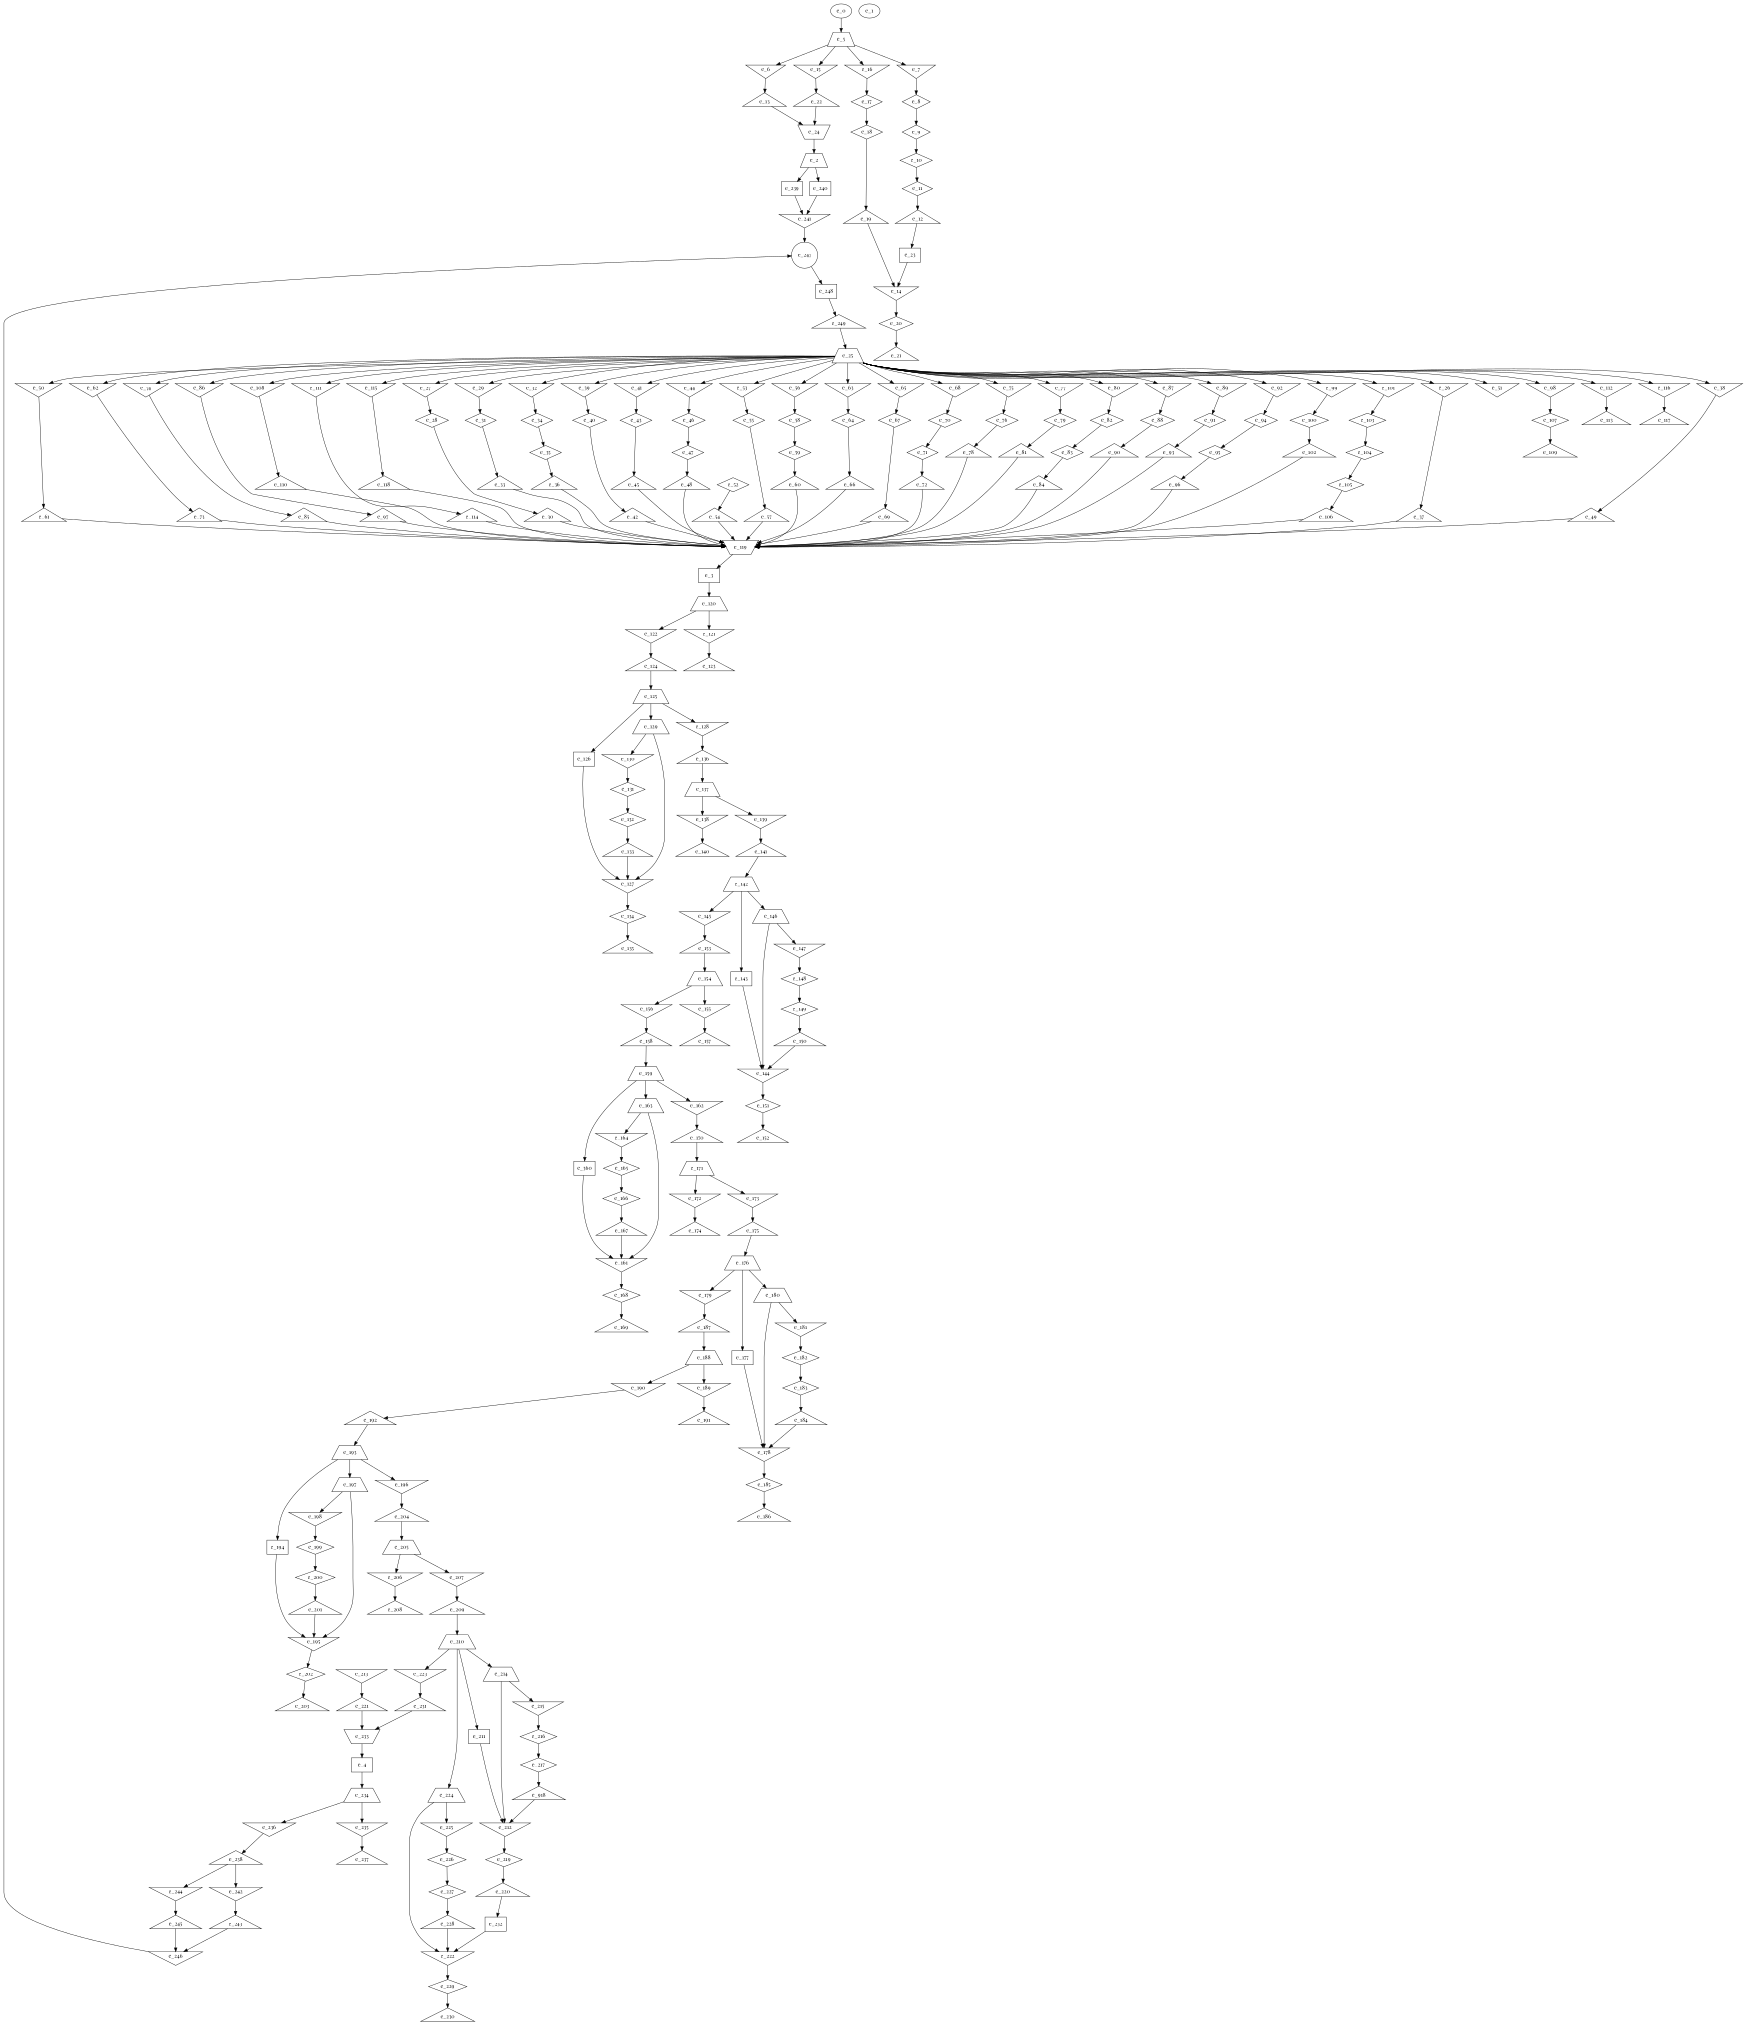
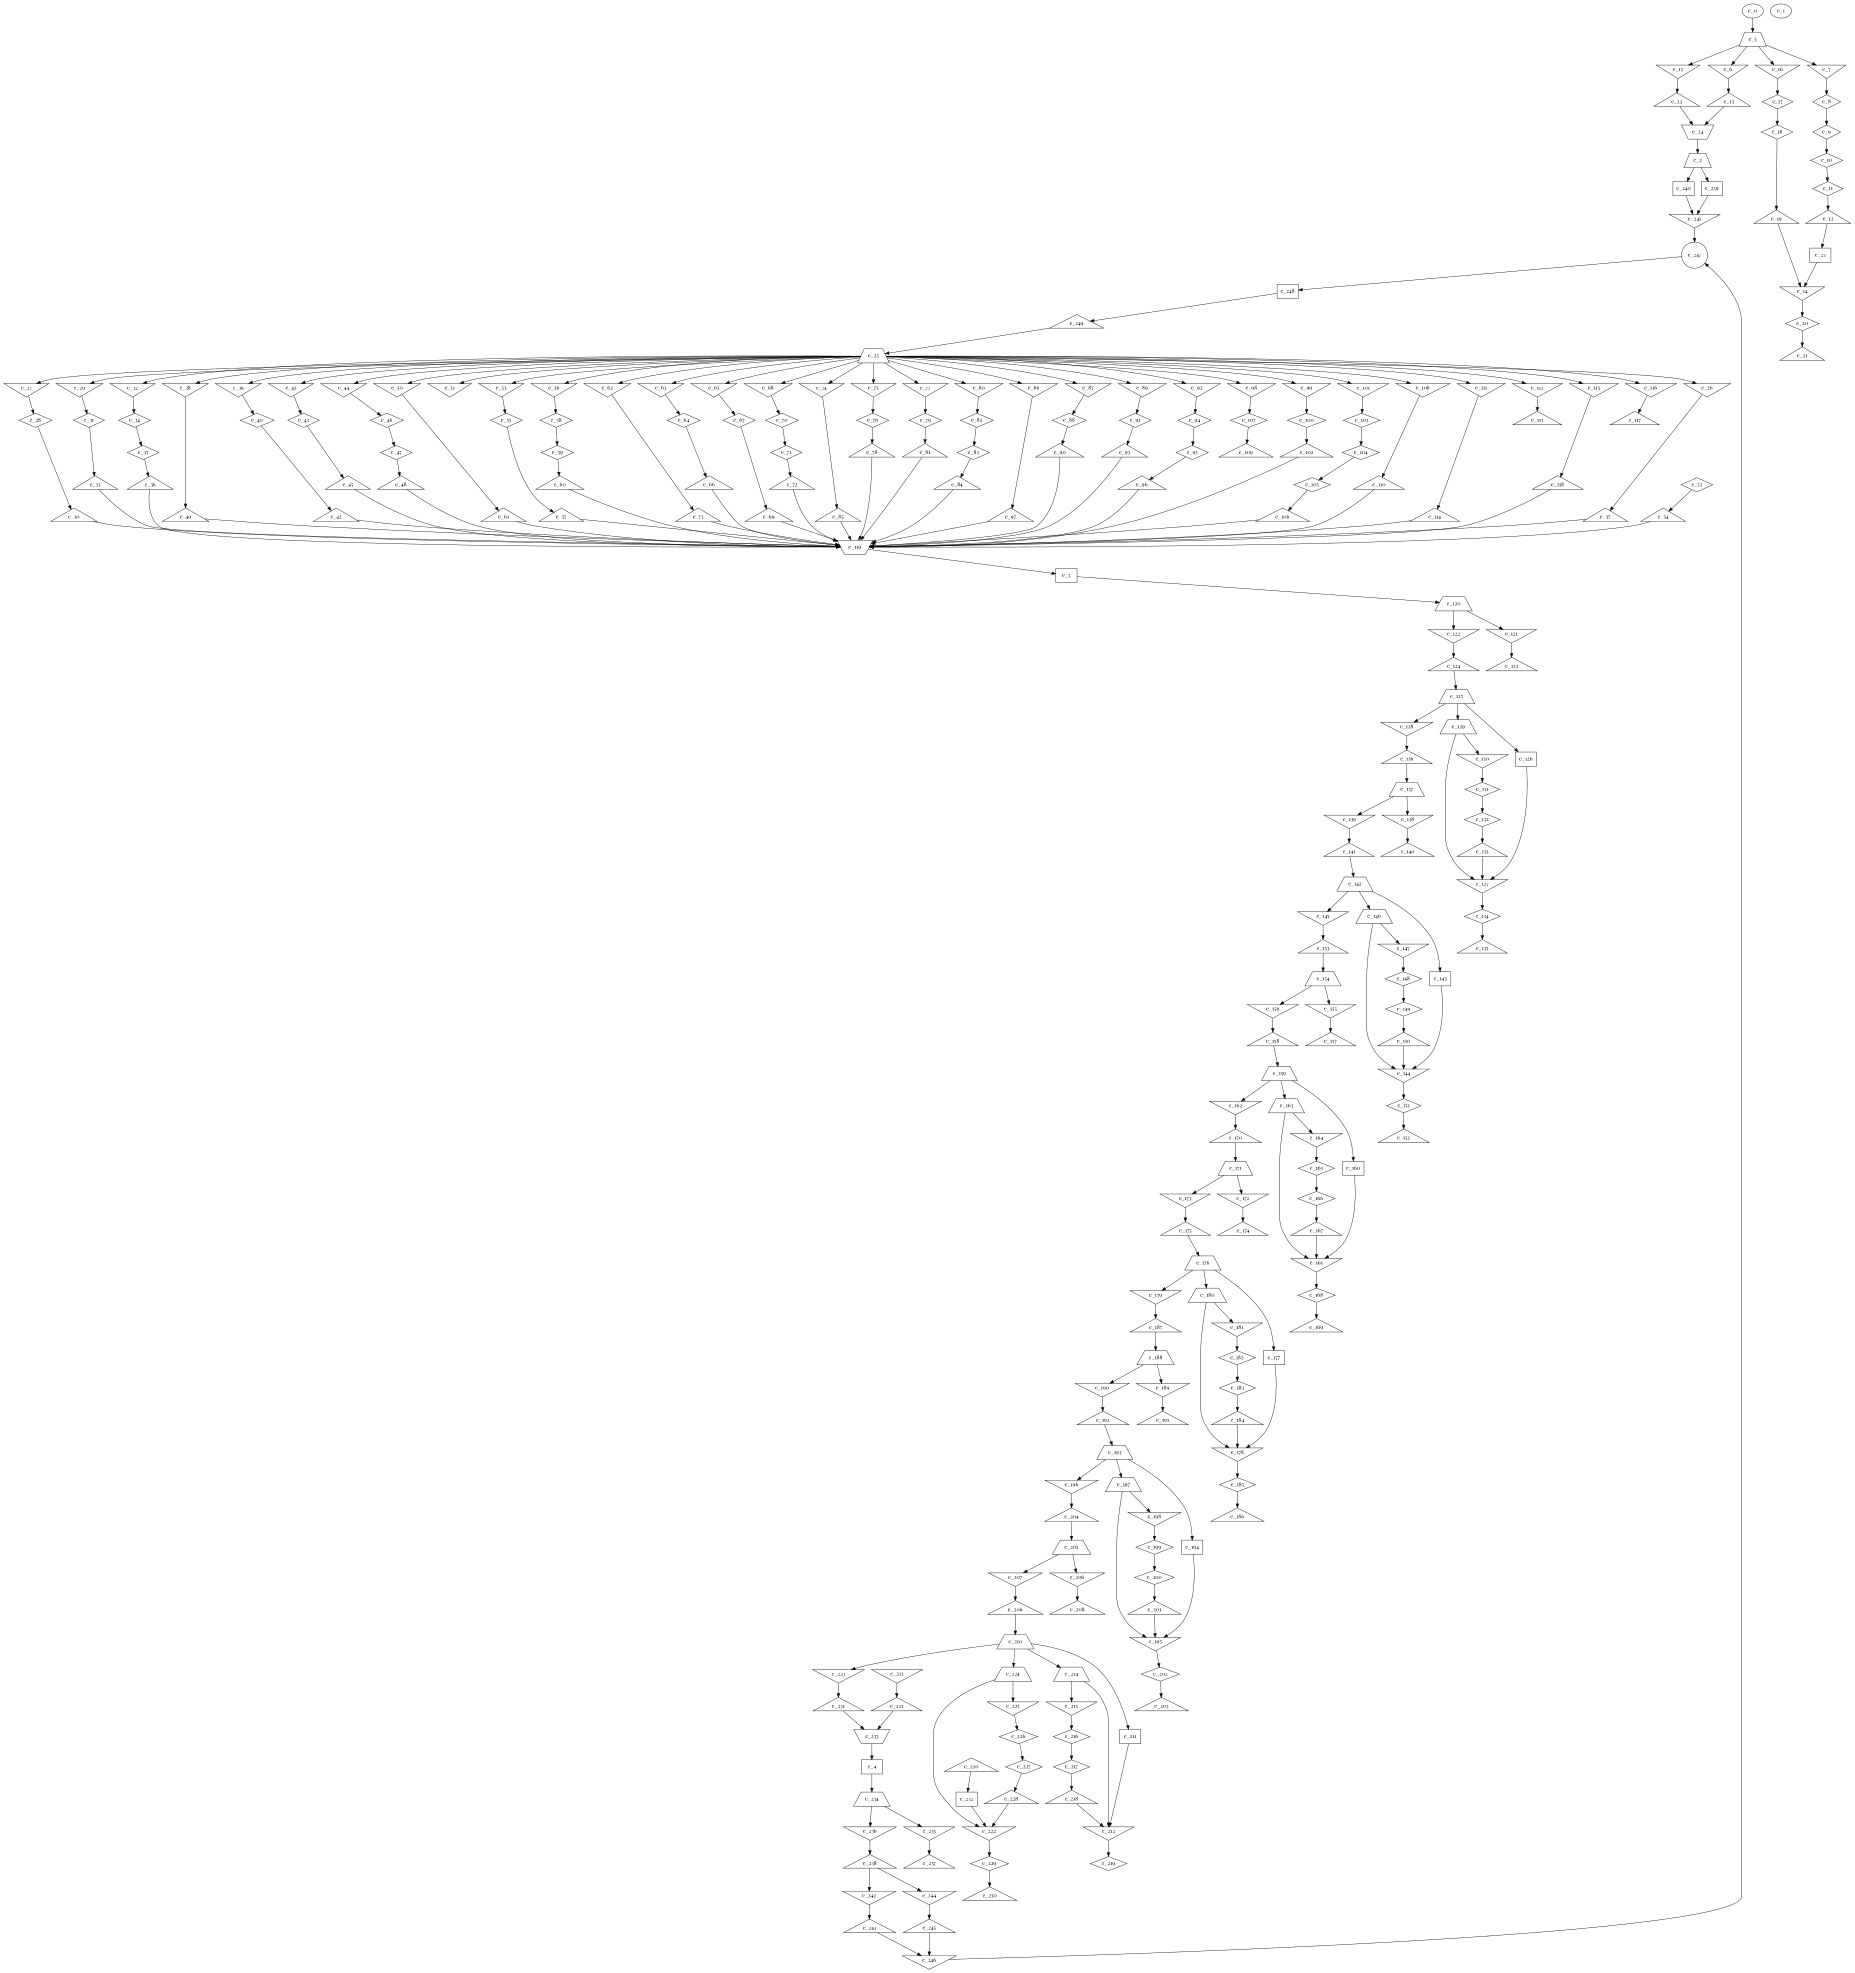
(584, 1168) -> (1353, 1168)
(539, 1795) -> (1072, 1799)
(503, 1873) -> none
